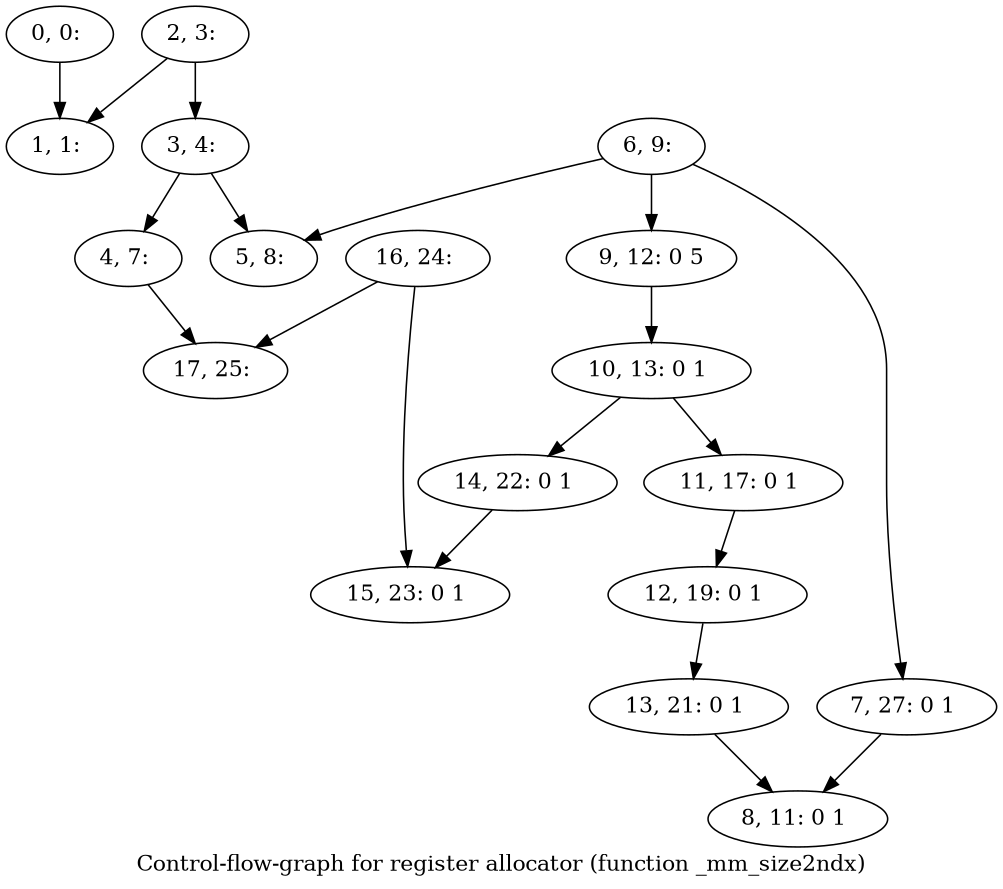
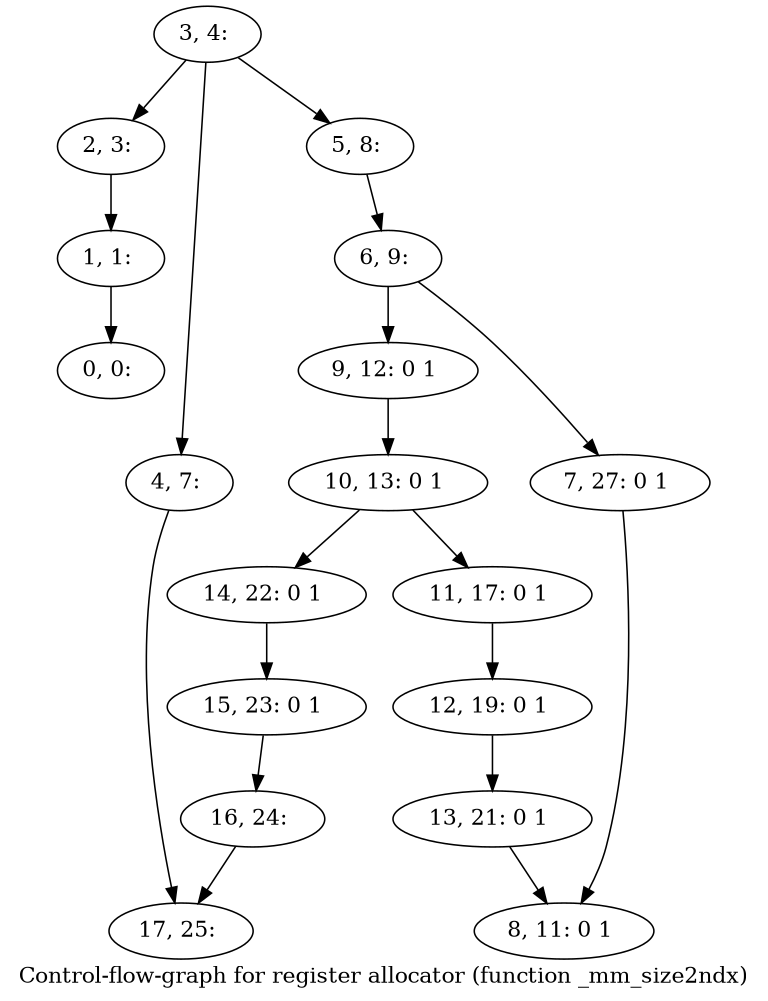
(60, 83) -> (111, 307)
(195, 83) -> (165, 84)
(461, 193) -> (372, 195)
(652, 258) -> (388, 371)
(405, 419) -> (261, 755)
